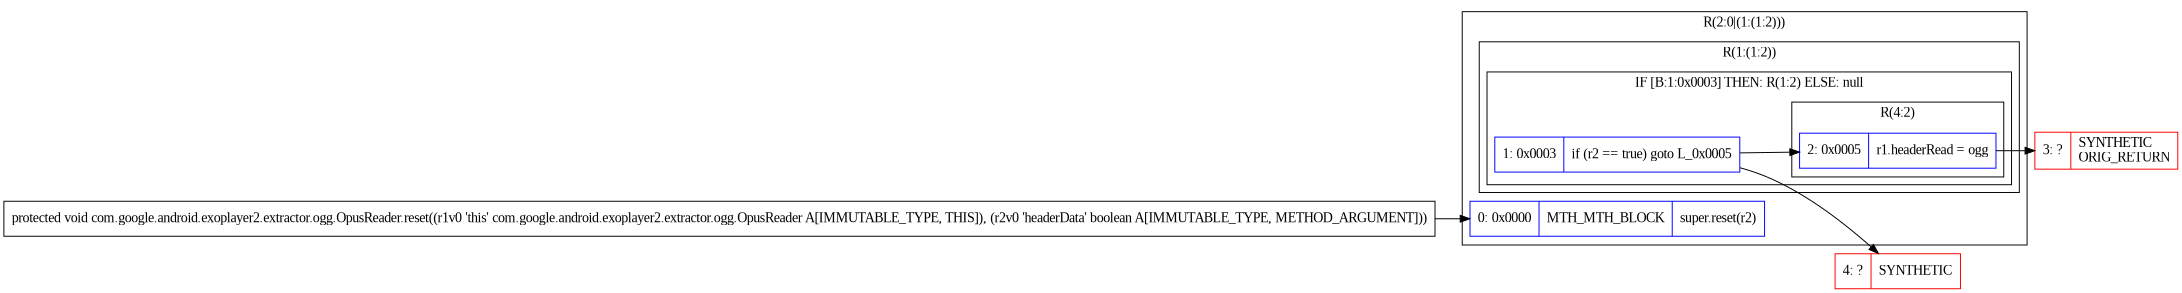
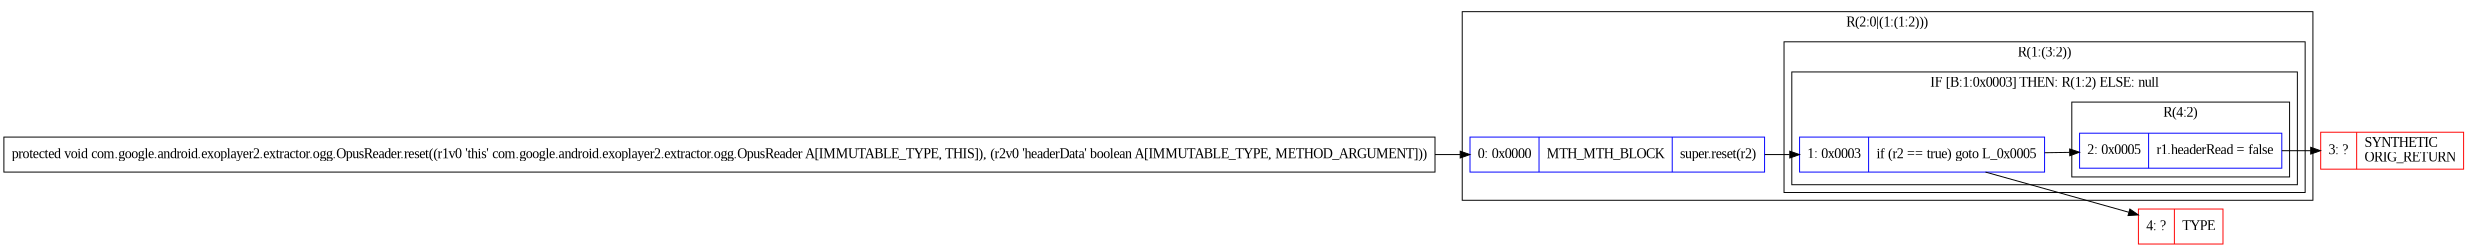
(1749, 53) -> (2045, 53)
(1932, 150) -> (2215, 150)
none -> (1777, 155)
(1916, 271) -> (2199, 226)
